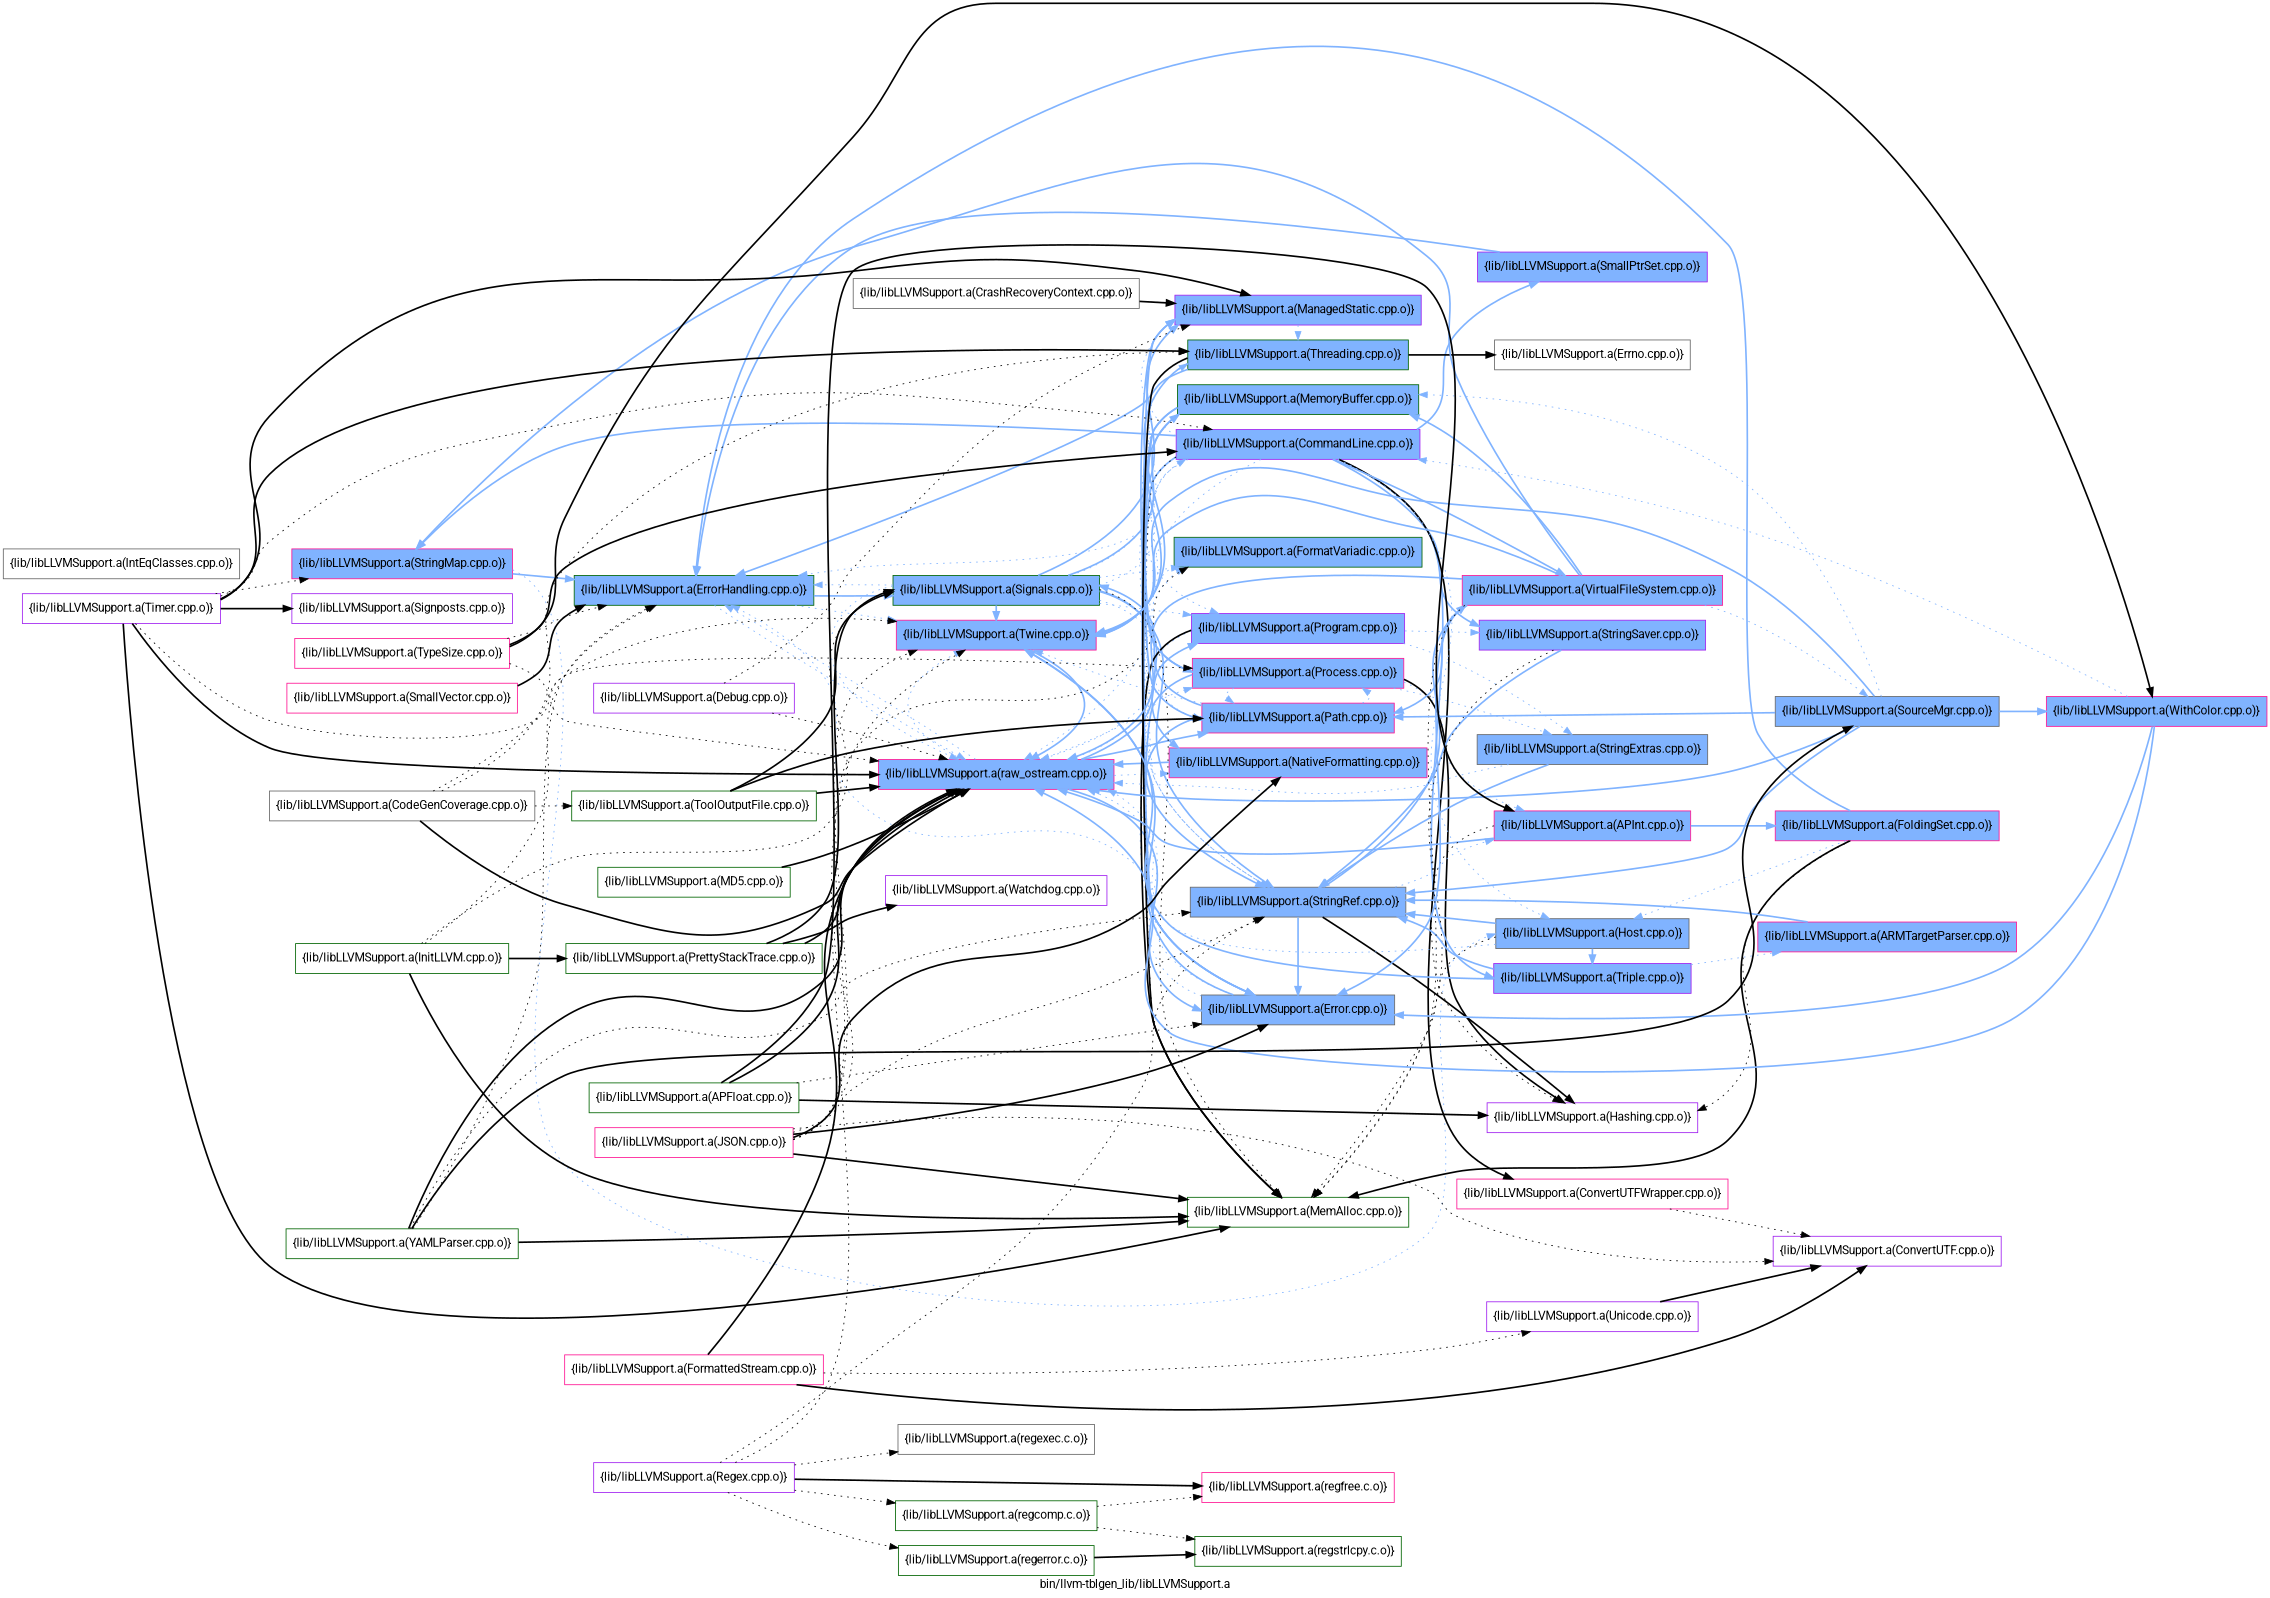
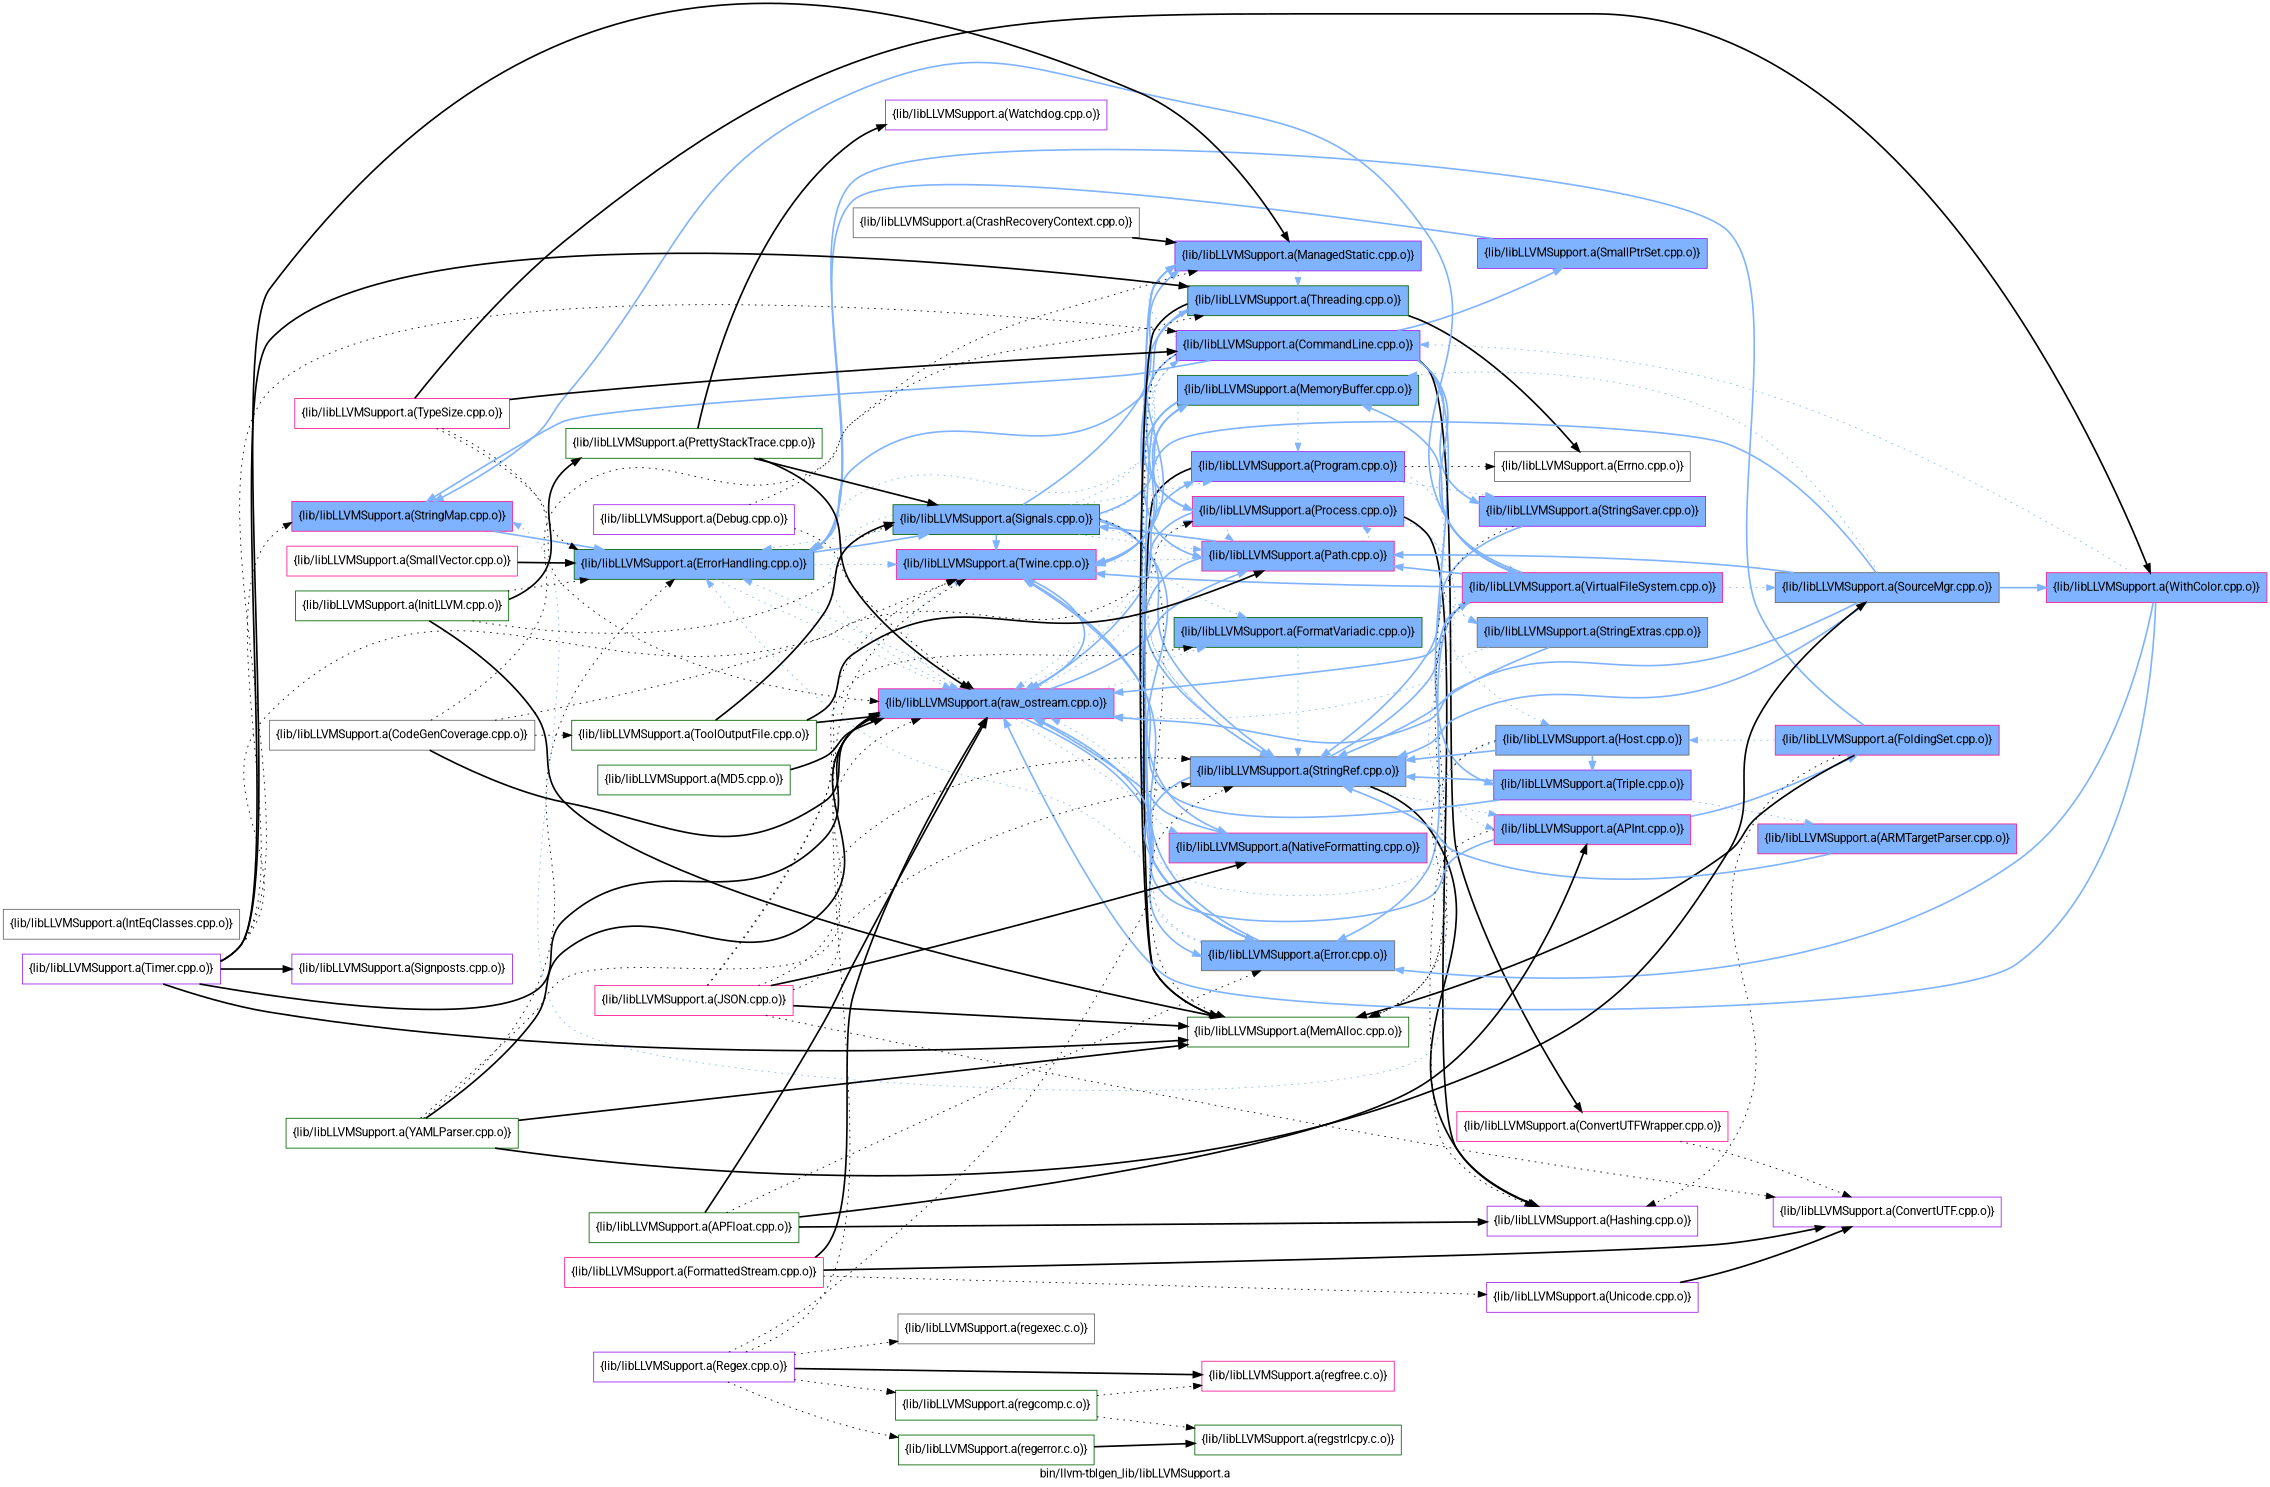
none -> (1453, 467)
(1031, 1100) -> none
(797, 1268) -> (910, 1083)
